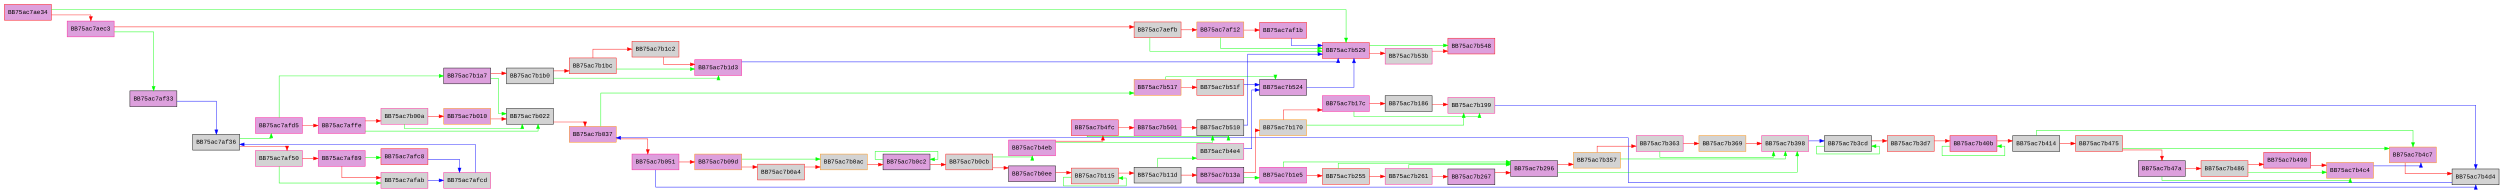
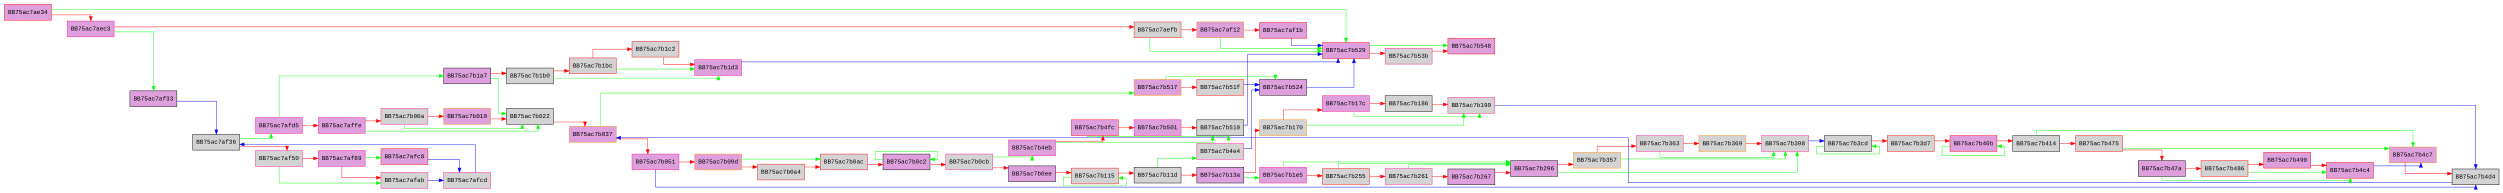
(844, 162) -> (844, 162)
(969, 162) -> (969, 162)
(2350, 170) -> (2350, 170)
